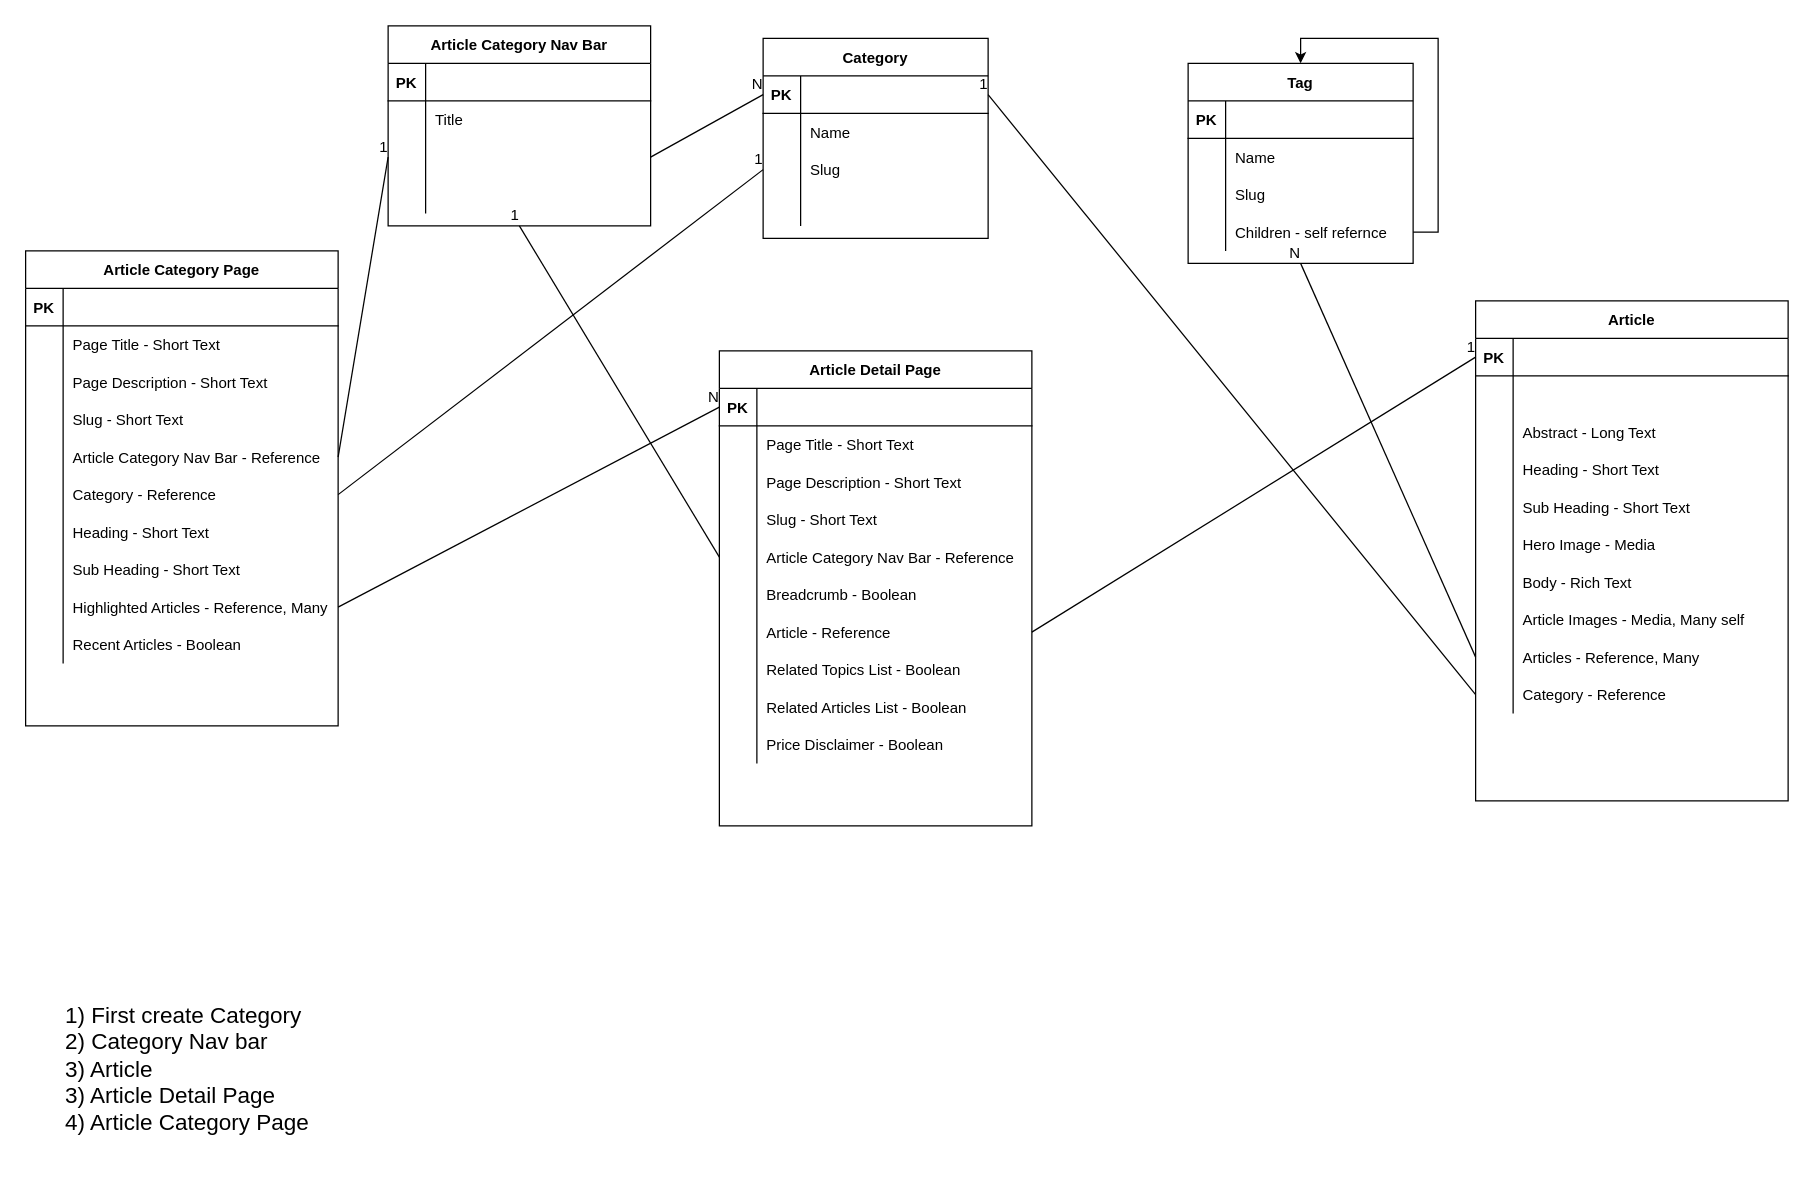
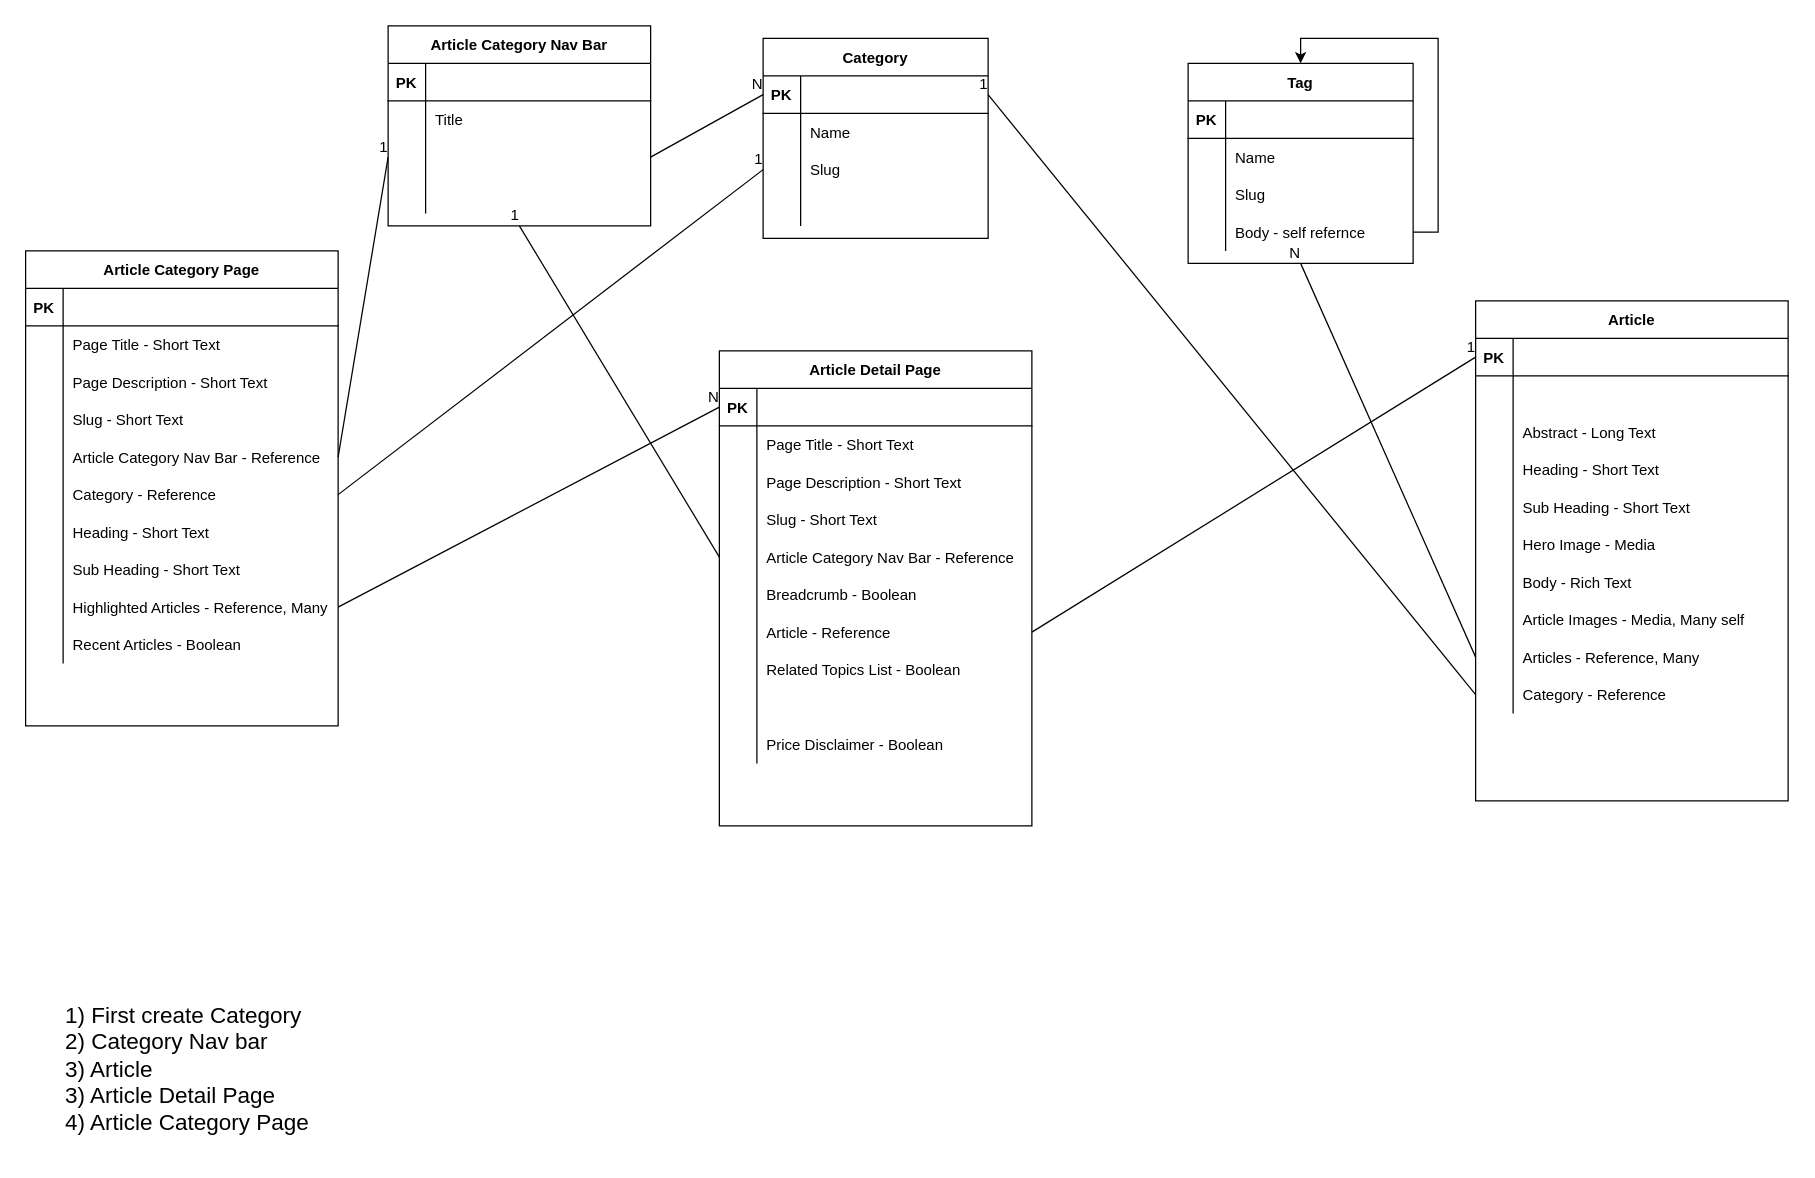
(1324, 233) -> (1311, 233)
(894, 707) -> none
